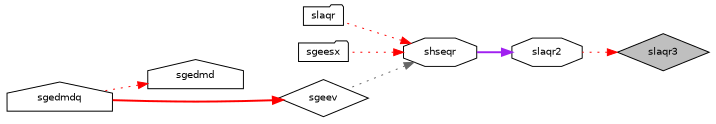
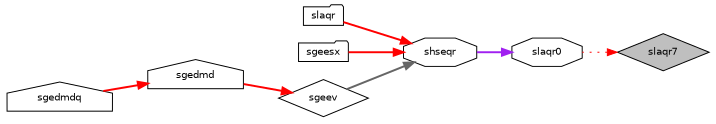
(372, 31) -> (372, 31)
(371, 52) -> (371, 52)
(547, 52) -> (547, 52)
(663, 52) -> (663, 52)
(376, 78) -> (376, 78)
(121, 88) -> (121, 88)
(193, 102) -> (263, 87)
